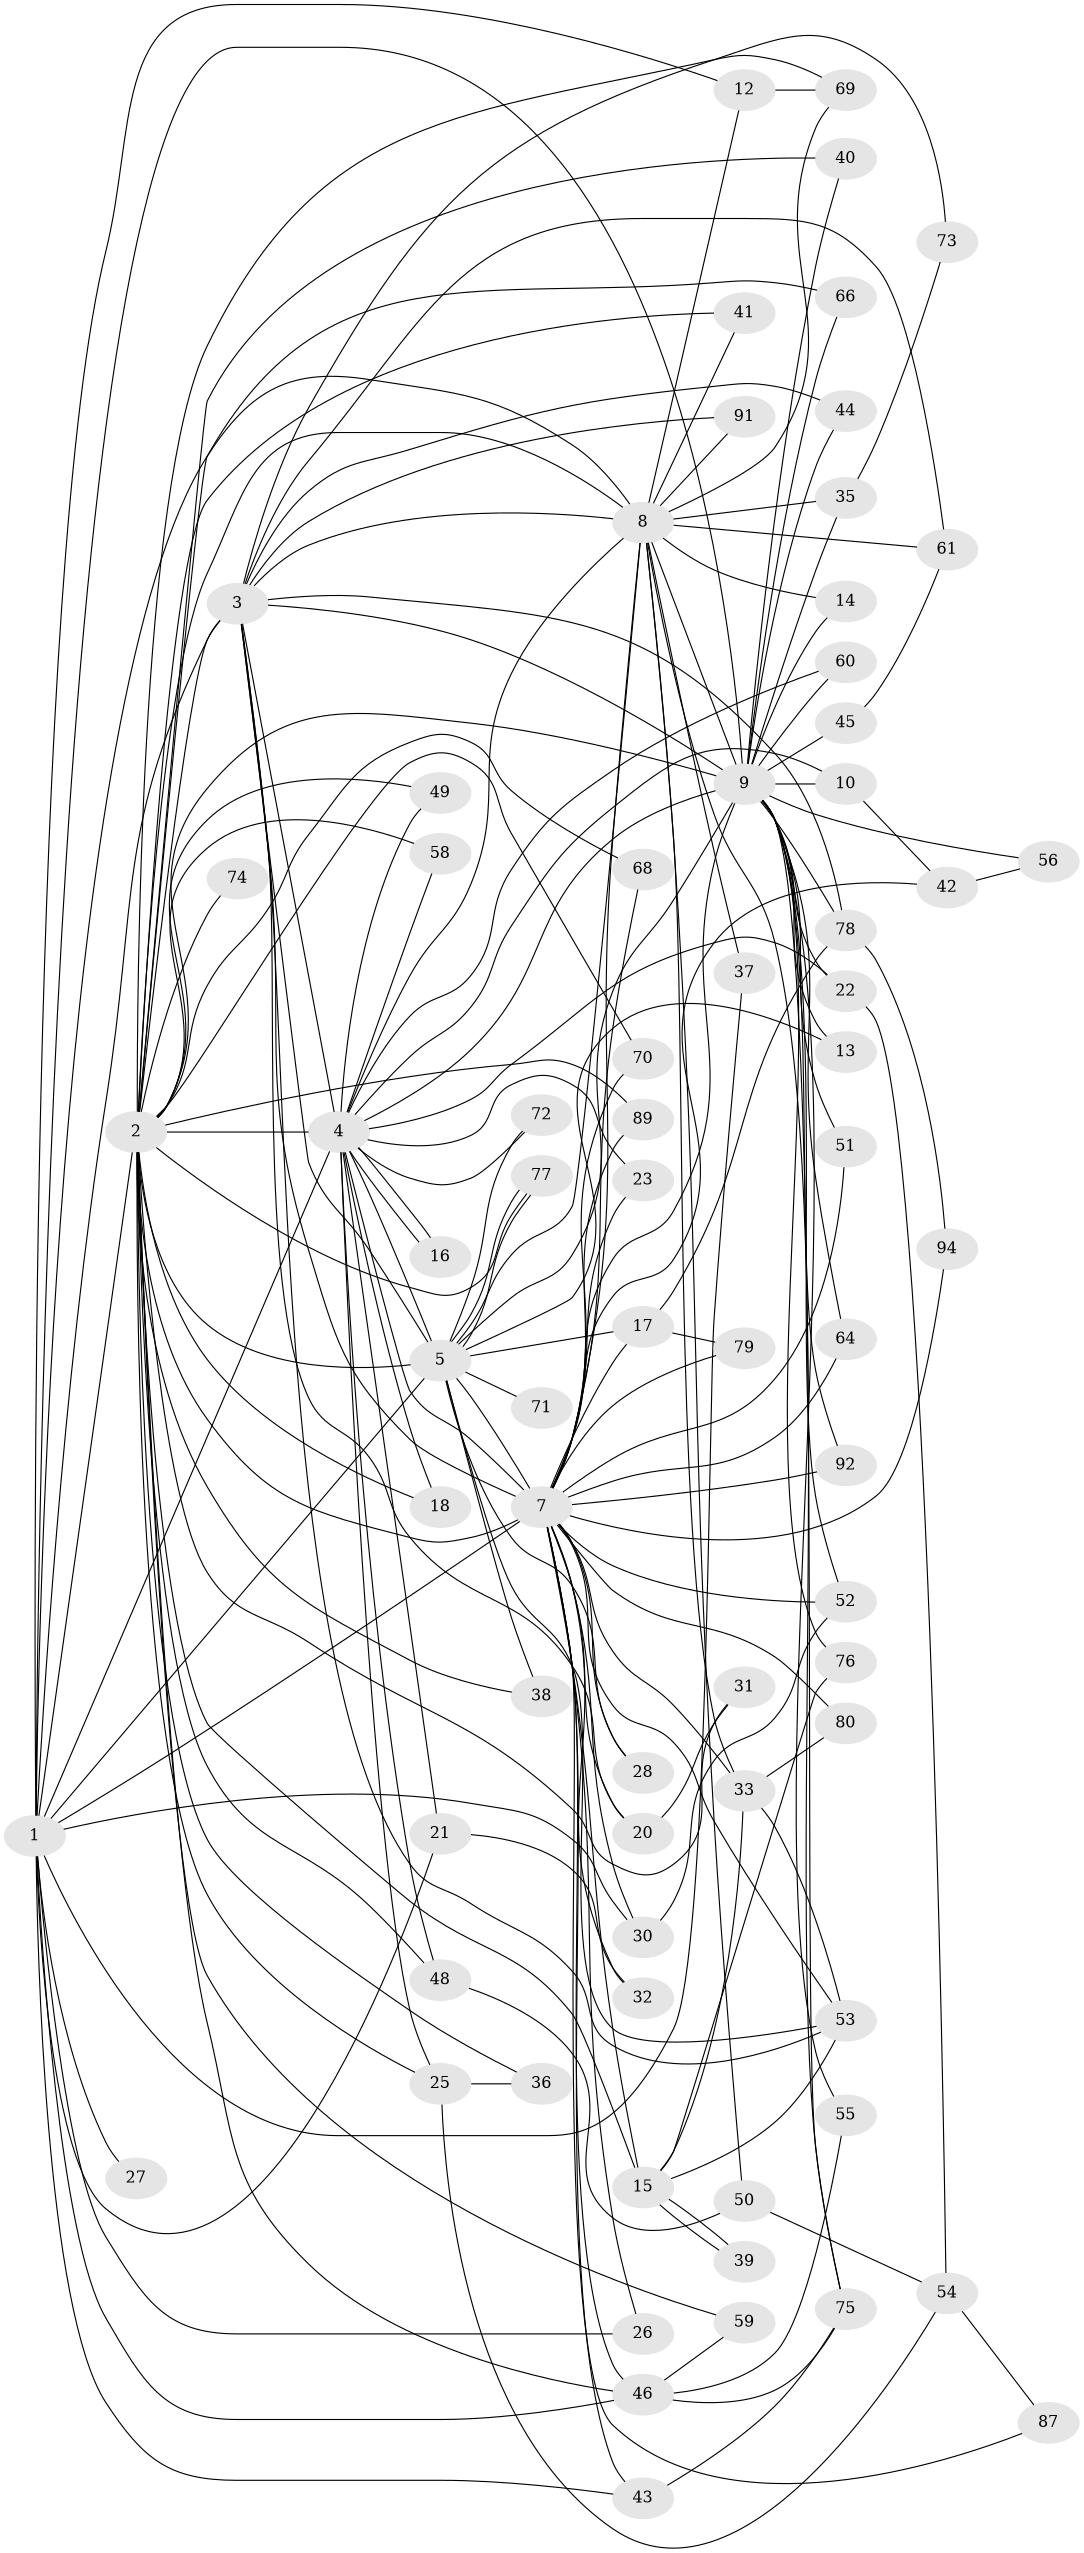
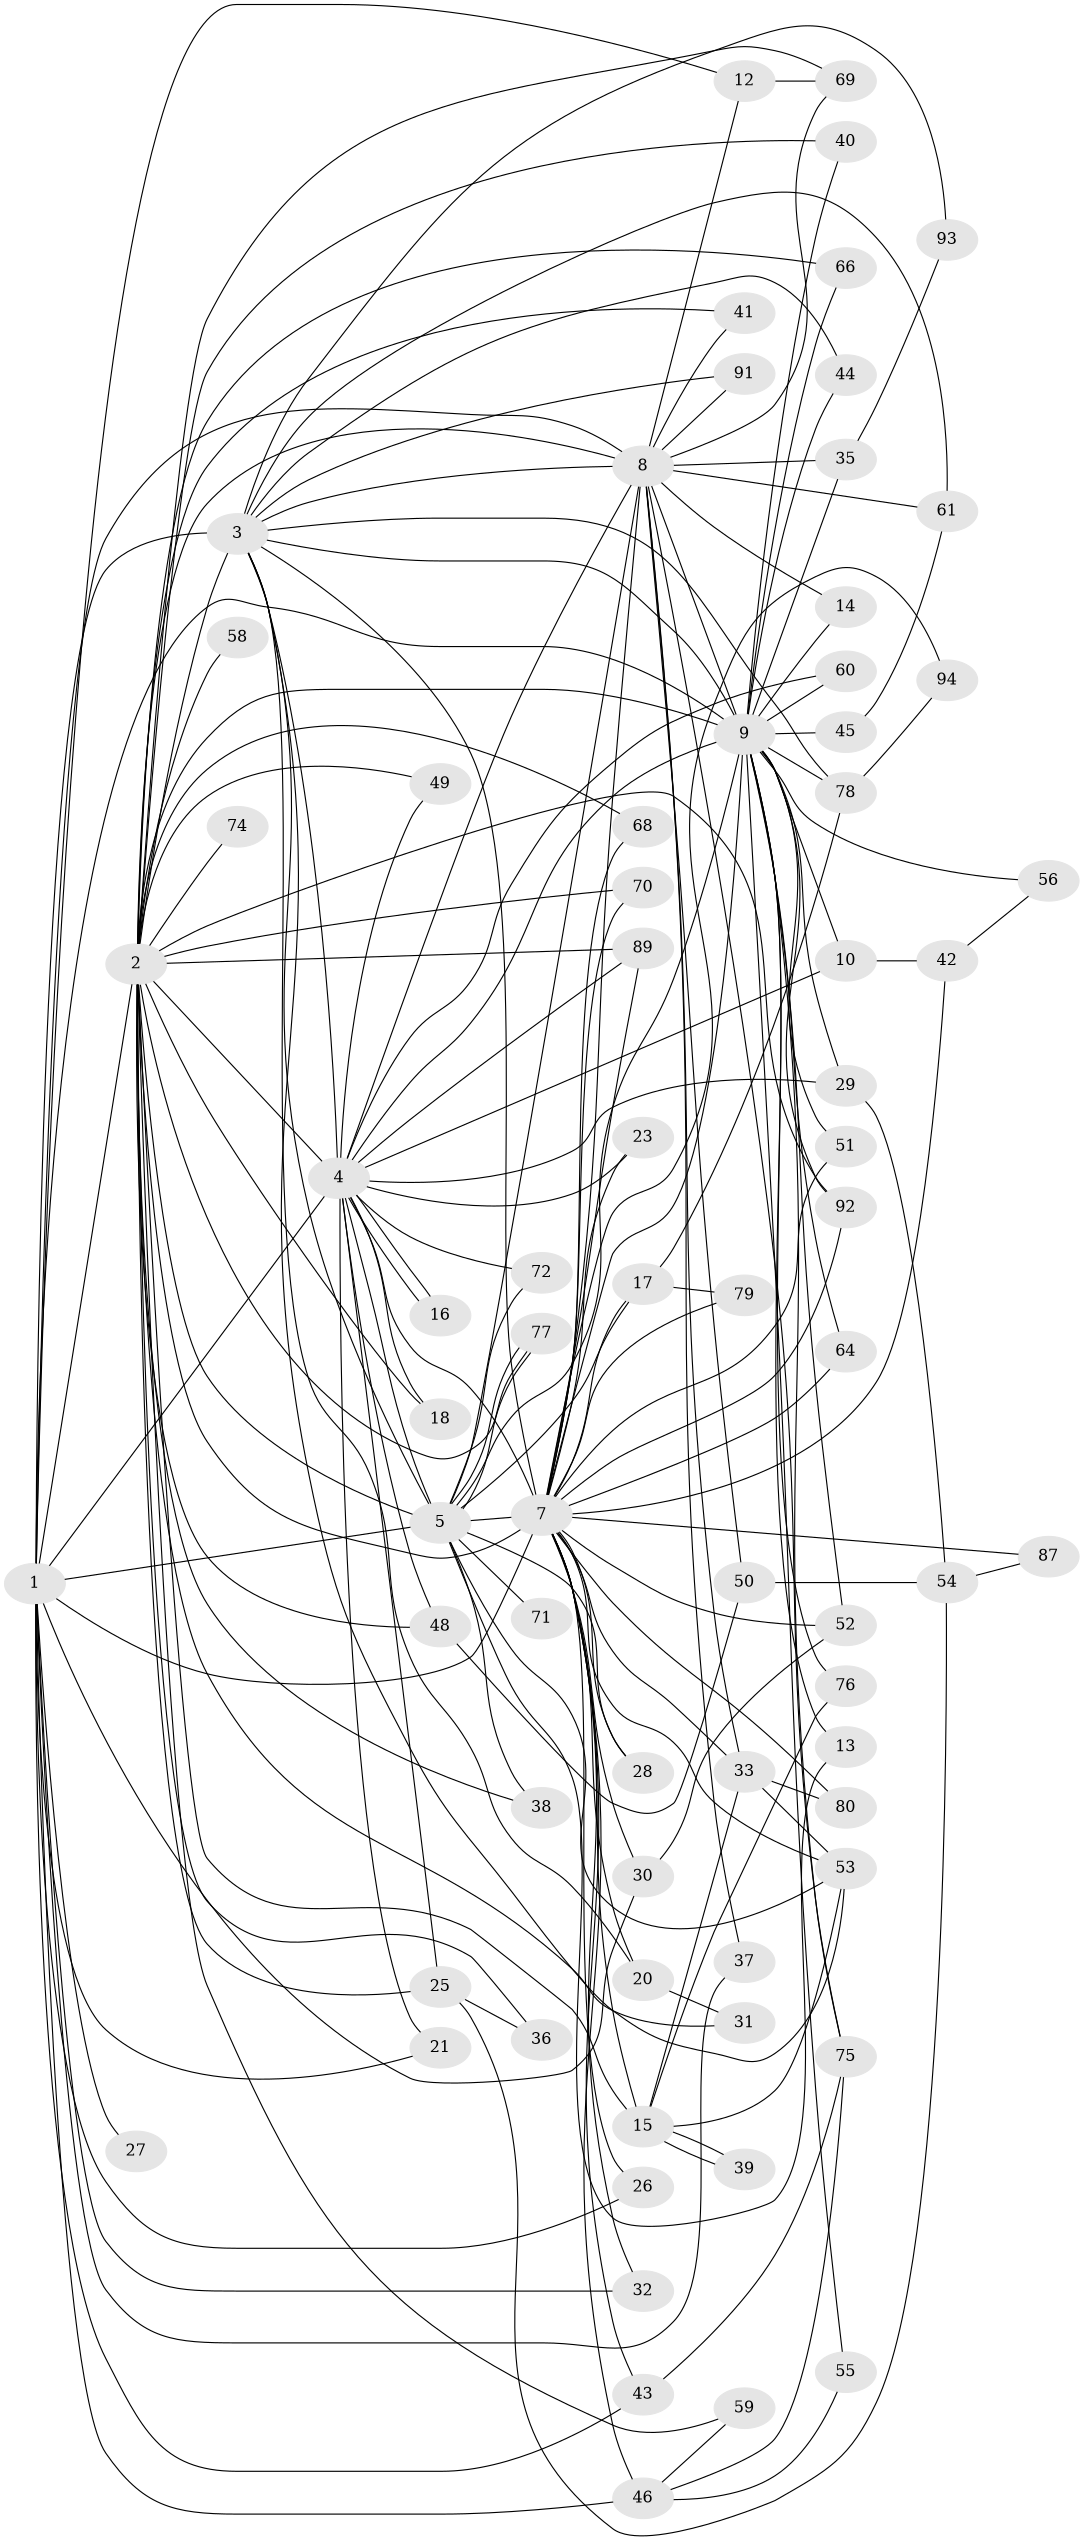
(947, 242) -> (947, 240)
(846, 991) -> (846, 1086)
(389, 993) -> (488, 1060)
(565, 1865) -> (88, 2184)
(196, 1962) -> (647, 793)
